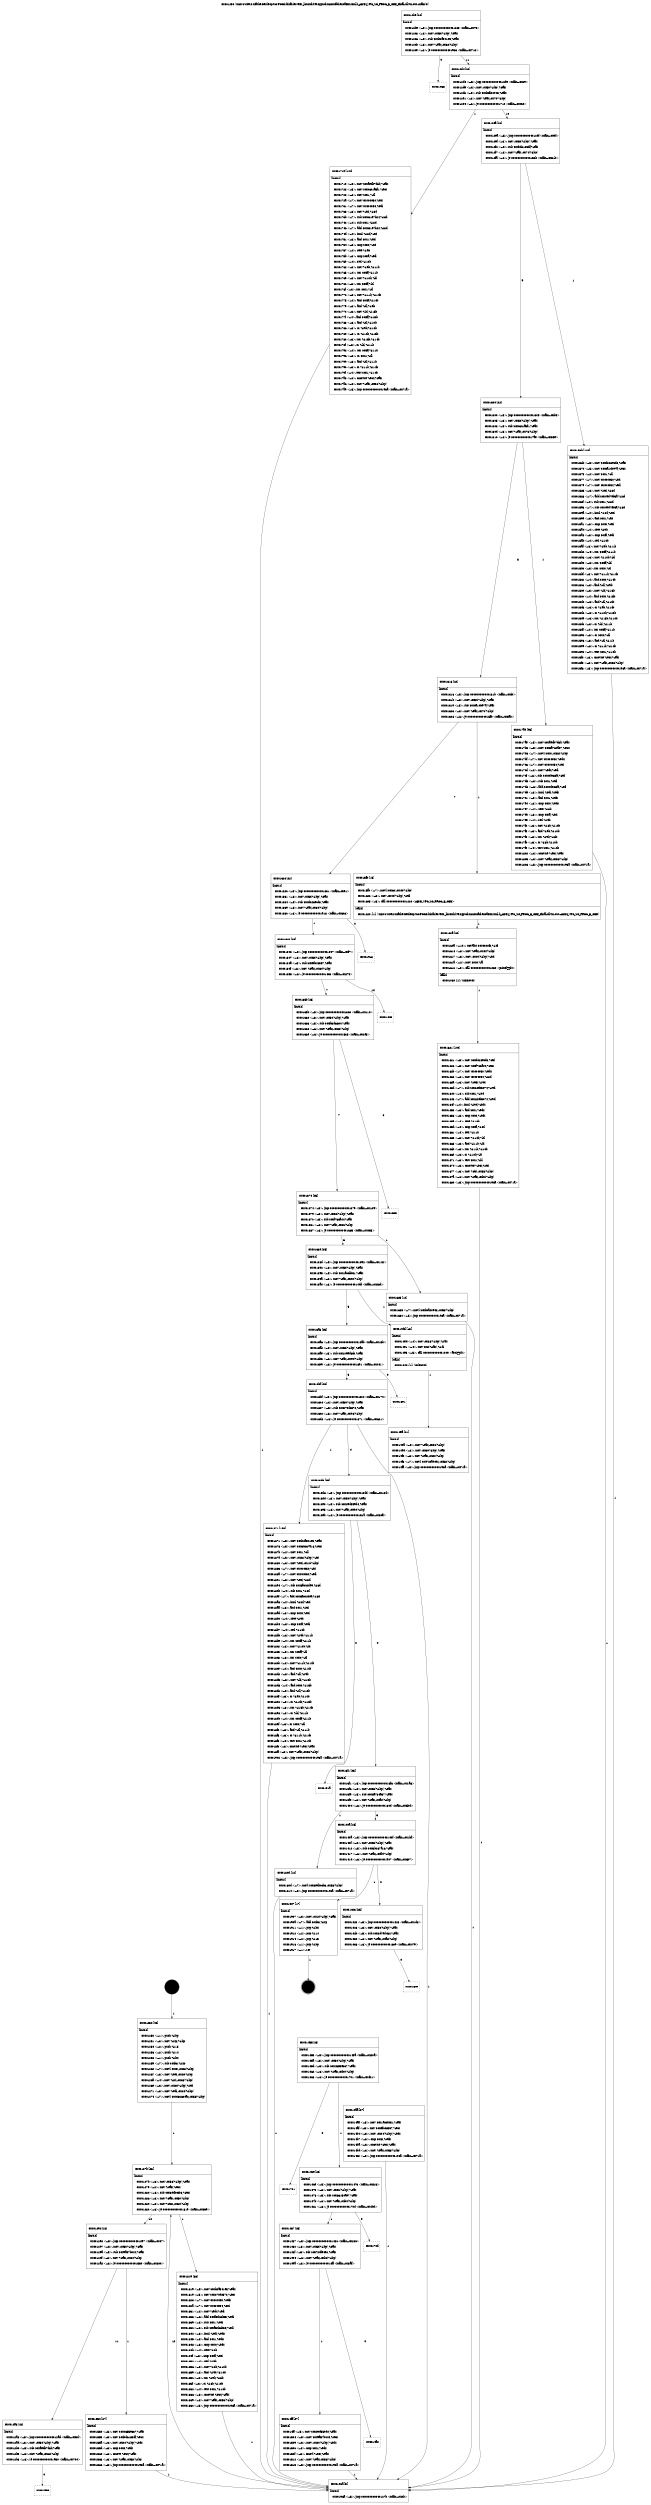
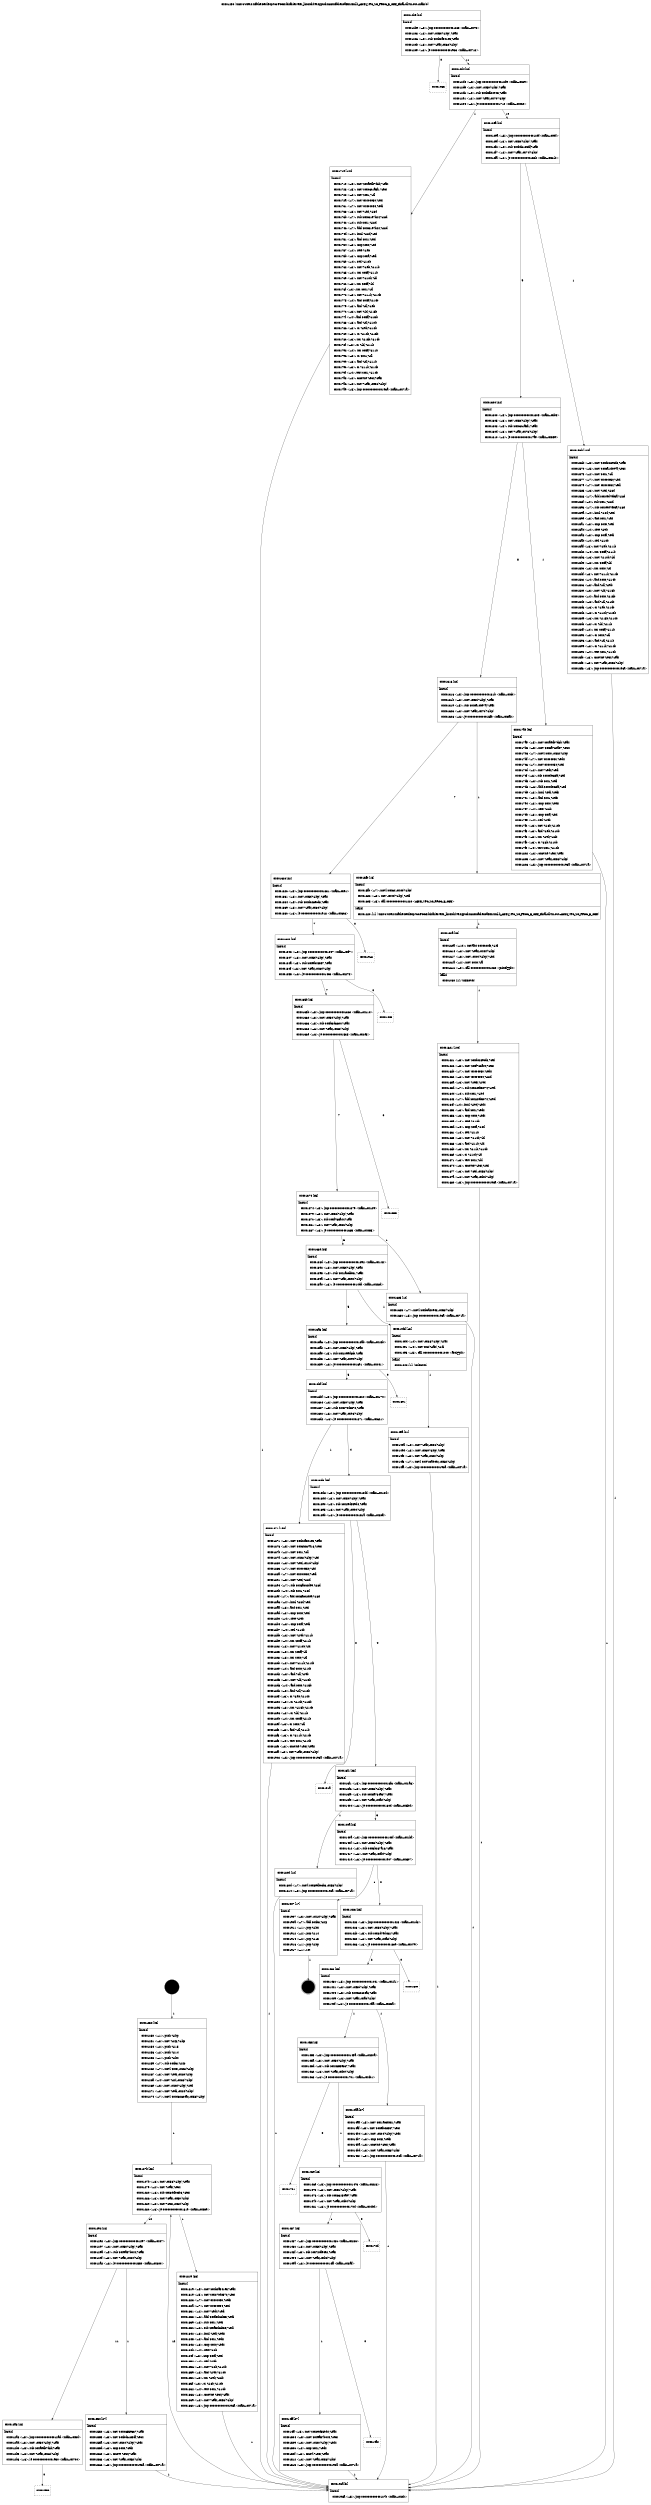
(373, 991) -> (373, 991)
(427, 1950) -> (436, 1986)
none -> (359, 1987)
